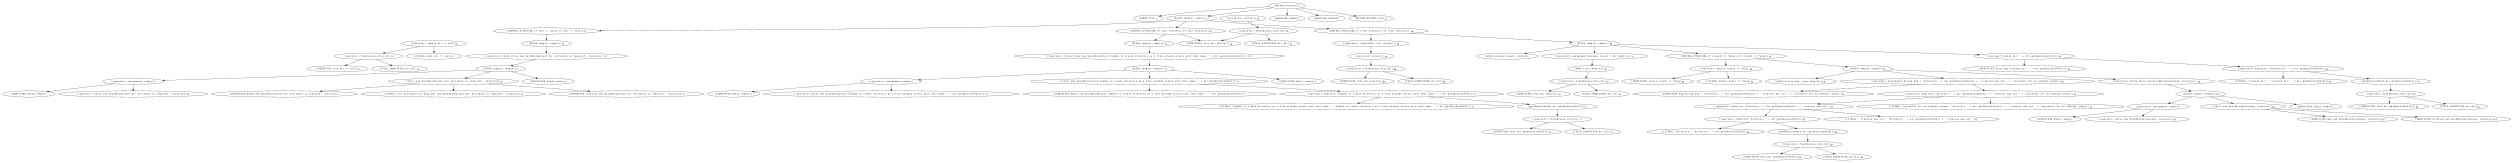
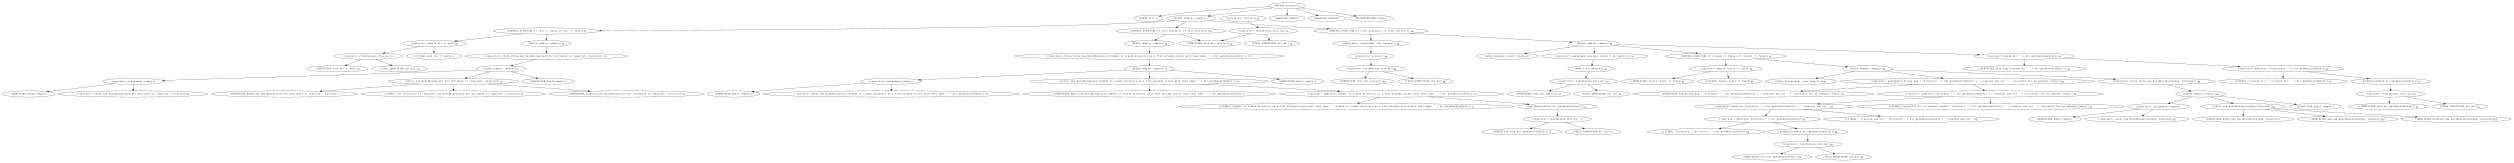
none -> (489, 37)
none -> (2243, 119)
